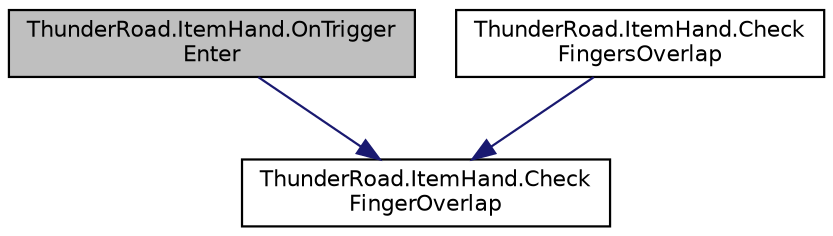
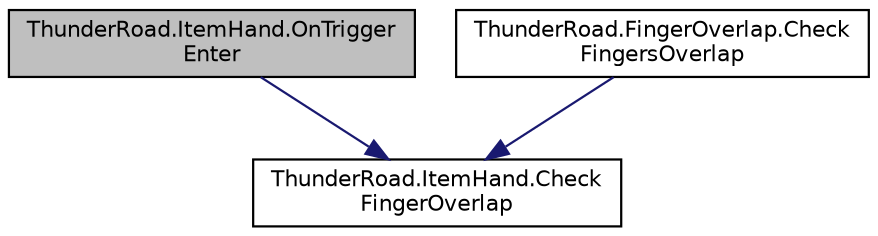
(640, 43) -> (662, 43)
